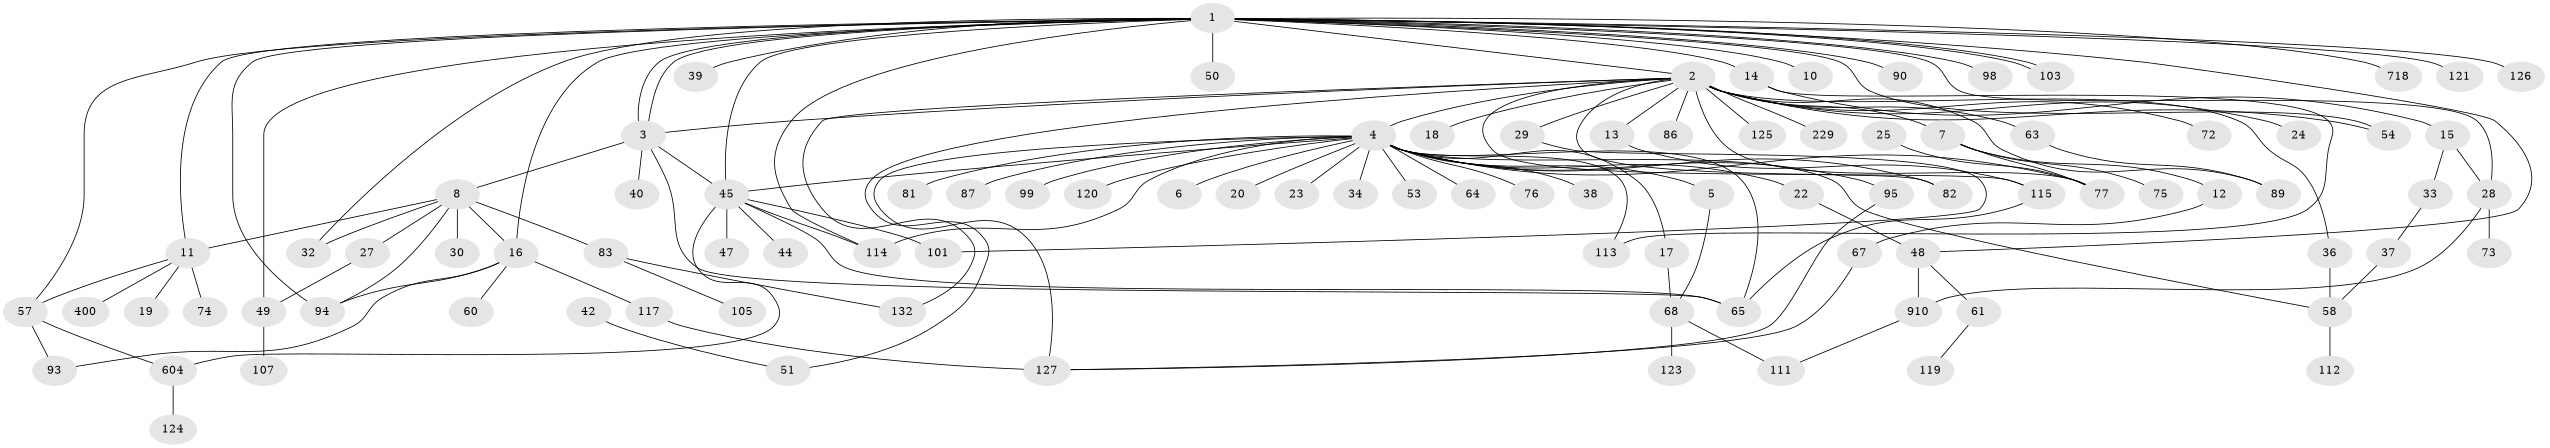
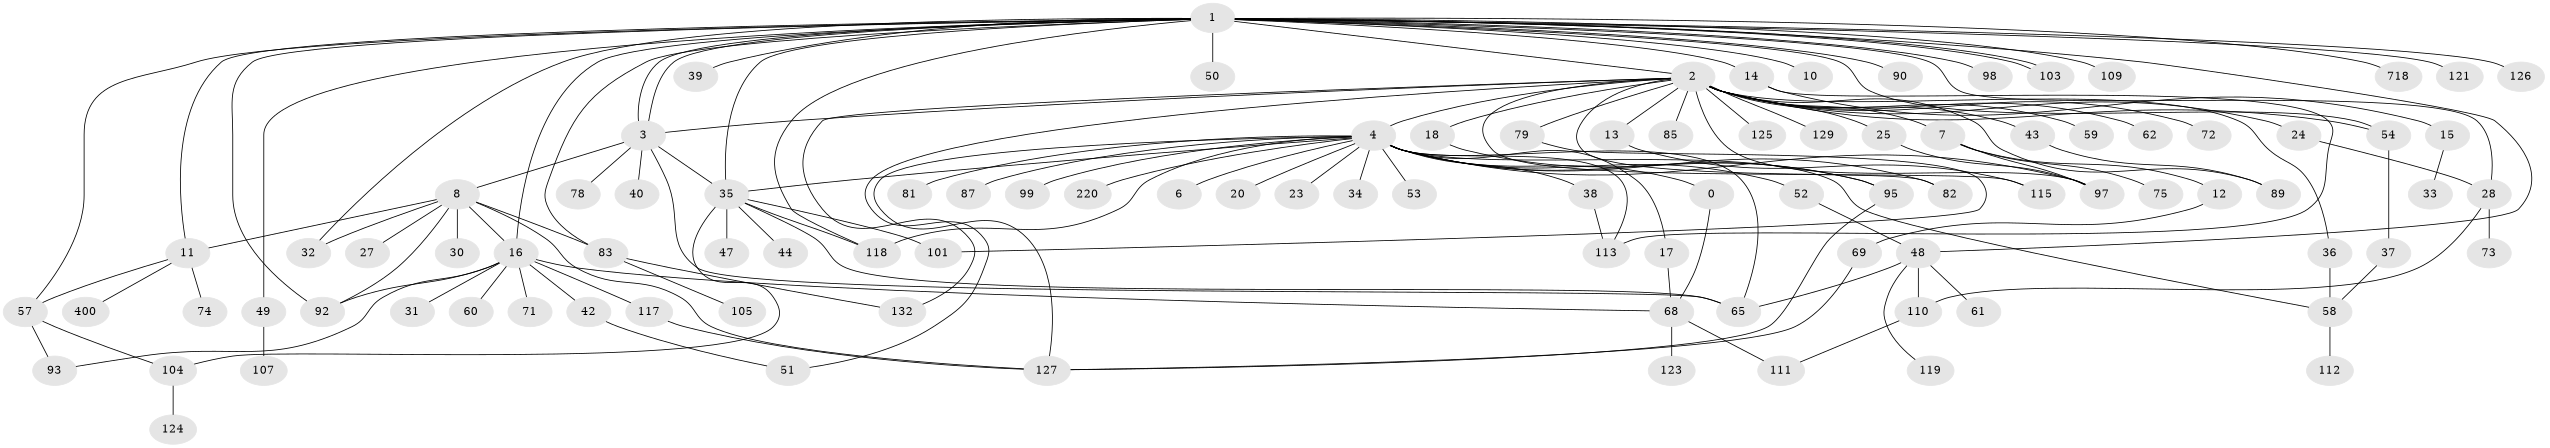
none -> (641, 65)
none -> (2112, 77)
none -> (1788, 106)
(1522, 136) -> (1522, 136)
(1671, 136) -> (1671, 136)
(1824, 136) -> (1824, 136)
(2033, 136) -> (2033, 136)
none -> (2091, 136)
none -> (2150, 136)
none -> (1662, 165)
(2468, 165) -> (2396, 161)
none -> (578, 194)
(727, 194) -> (727, 194)
(1088, 194) -> (1088, 194)
(1473, 194) -> none
(1532, 194) -> none
(1712, 194) -> (1712, 194)
(1802, 194) -> (1802, 194)
(2102, 194) -> (2102, 194)
(2412, 221) -> (2389, 194)
none -> (1599, 224)
(1813, 247) -> (1831, 287)
(877, 253) -> (877, 253)
(1860, 253) -> (1860, 253)
(316, 282) -> none
none -> (552, 282)
none -> (1092, 298)
(146, 312) -> none
(323, 312) -> (323, 312)
none -> (412, 312)
none -> (530, 312)
(1918, 312) -> (1918, 312)
none -> (718, 329)
(1955, 341) -> (1884, 315)
(173, 371) -> (173, 371)
